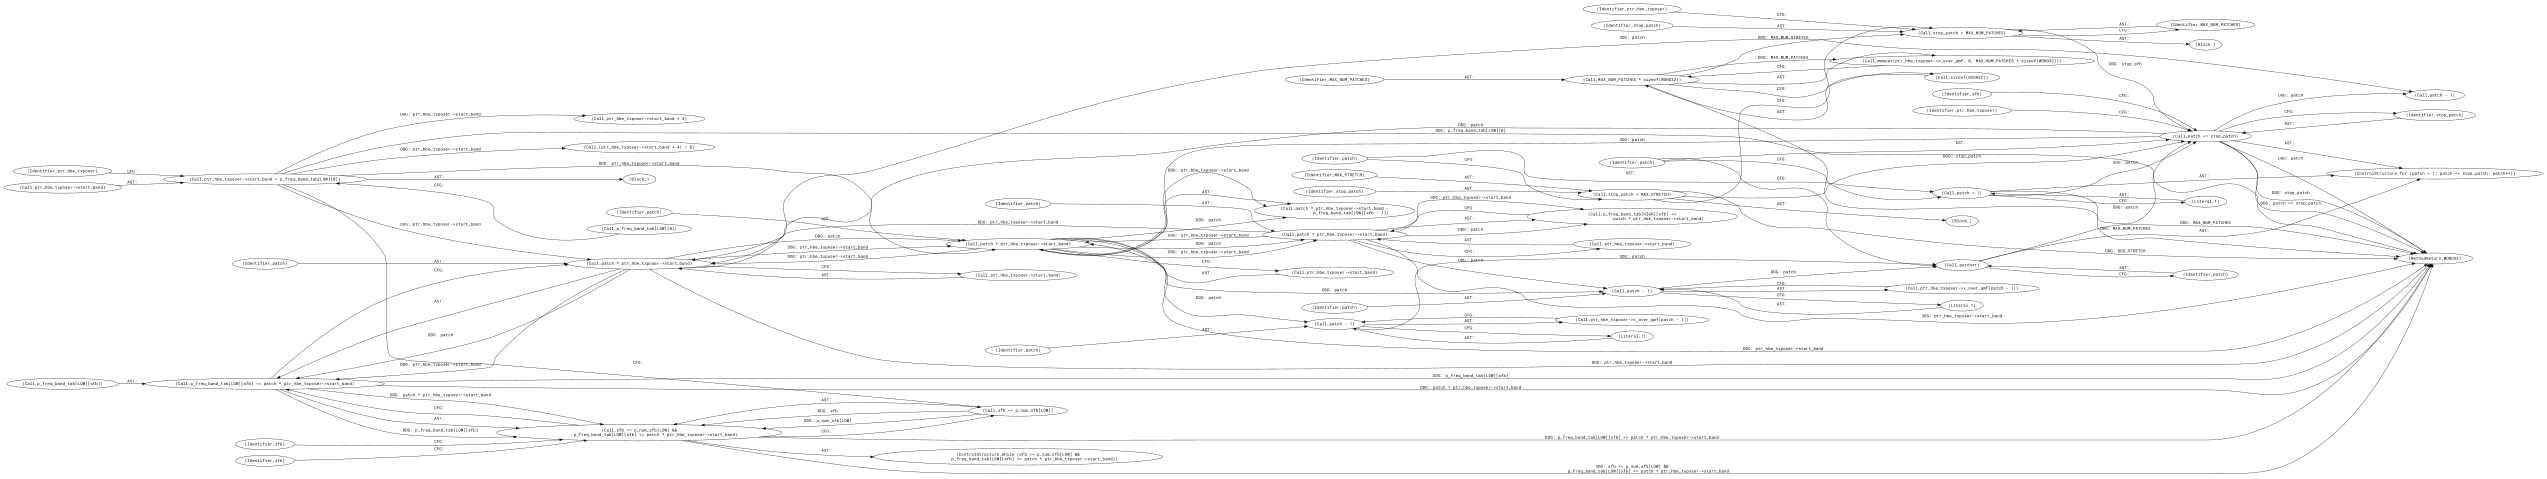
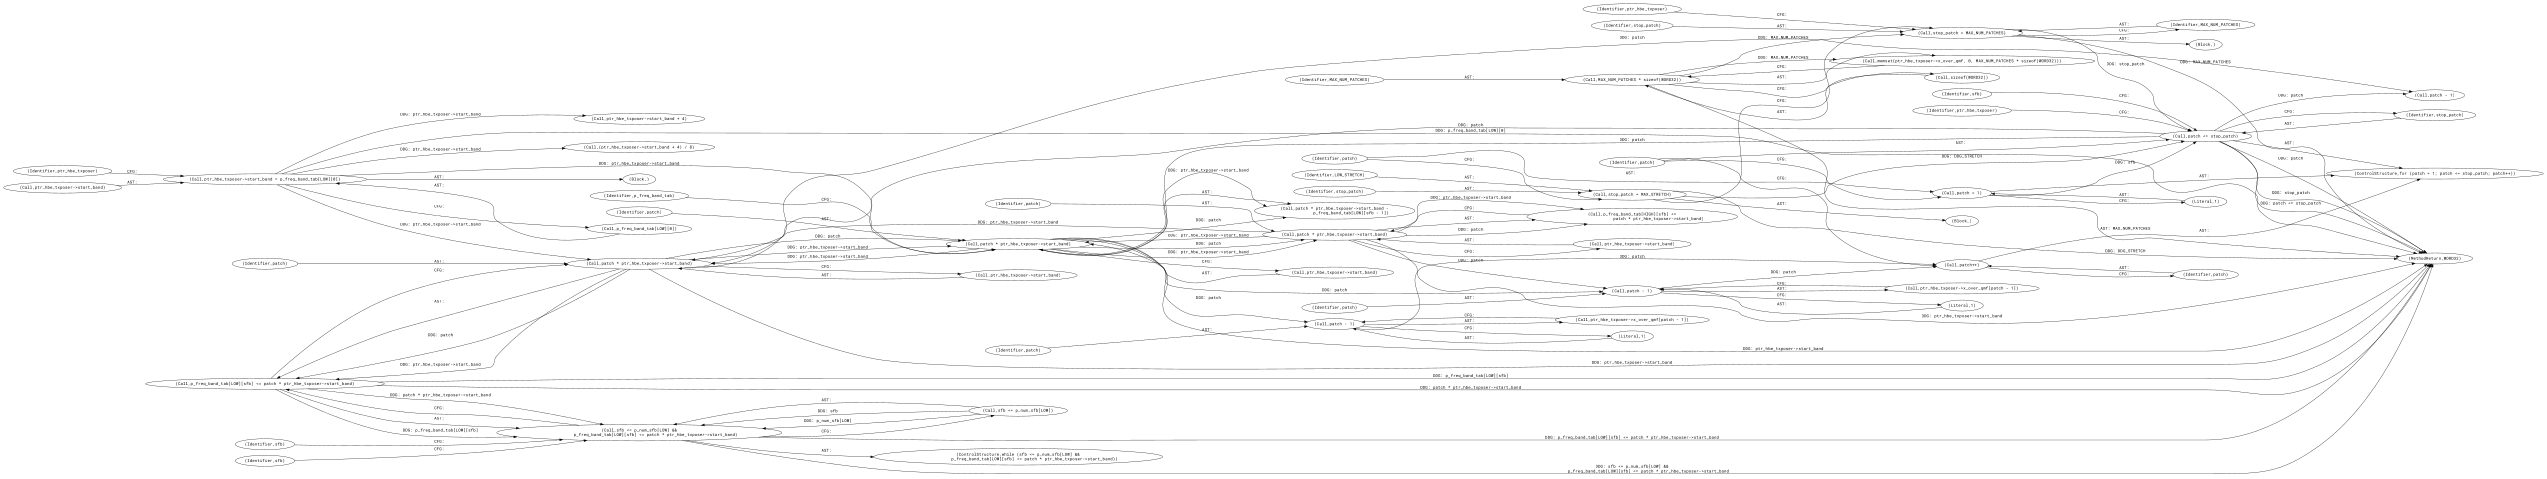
(1783, 38) -> (1783, 38)
(2126, 64) -> (2126, 64)
(1962, 78) -> (1962, 78)
(1962, 156) -> (1962, 156)
(2126, 162) -> (2126, 162)
(1335, 175) -> (1335, 175)
(441, 185) -> (441, 185)
none -> (639, 196)
(2194, 226) -> (2234, 106)
(2108, 227) -> none
(2126, 229) -> (2126, 229)
(571, 371) -> (434, 215)
(63, 384) -> none
